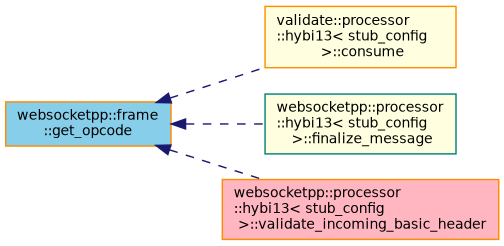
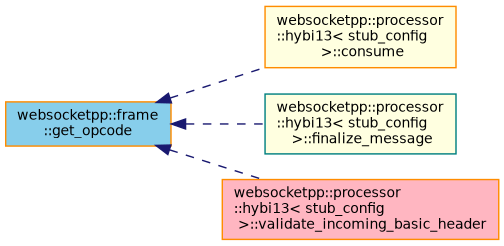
(361, 37) -> (361, 37)
